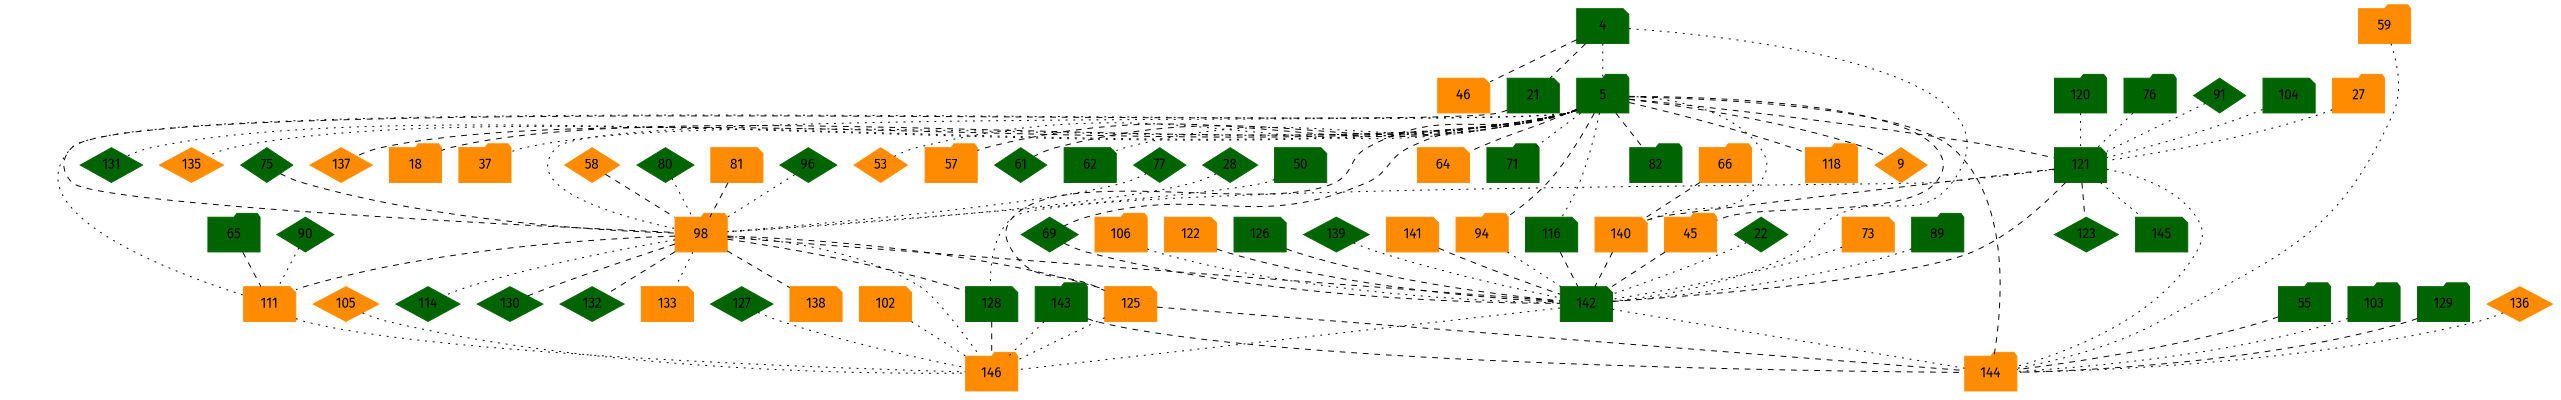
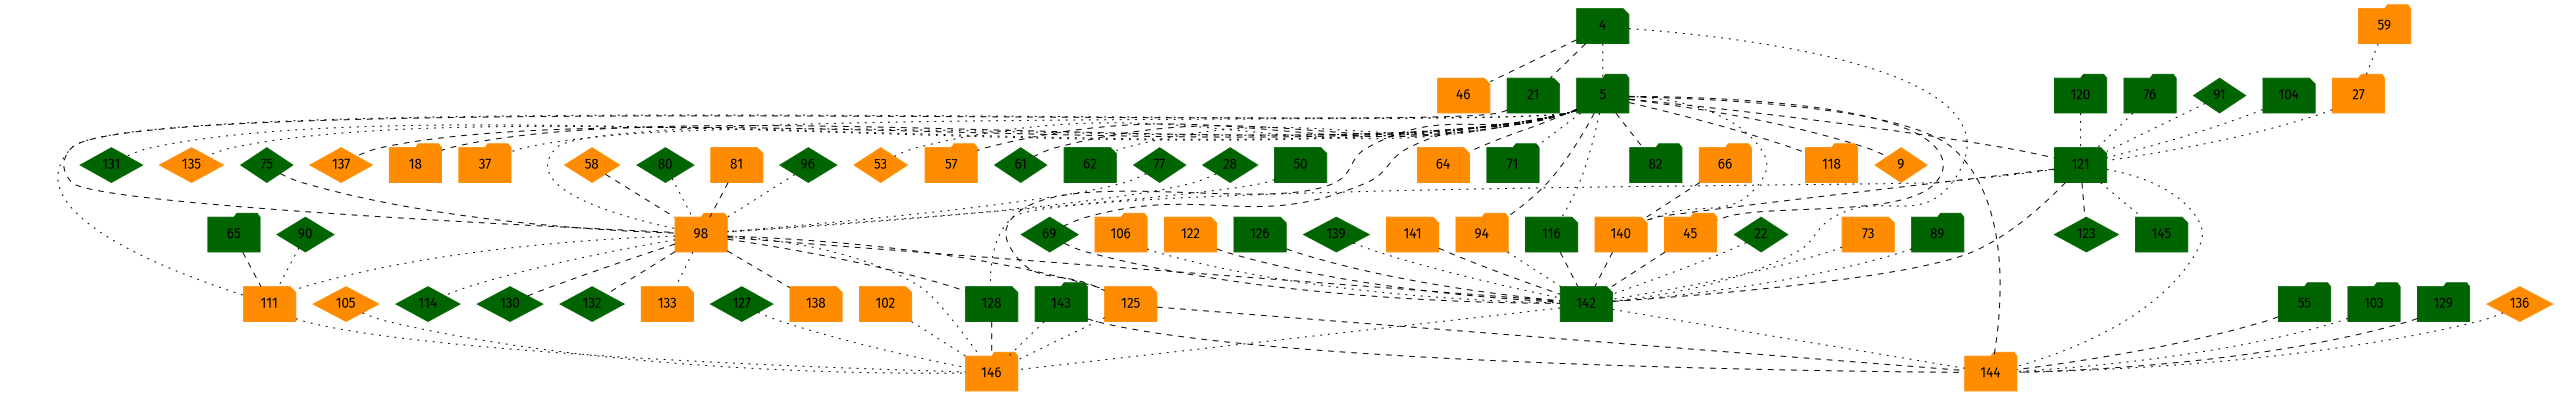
(484, 251) -> (484, 251)
(2265, 263) -> (2372, 61)
